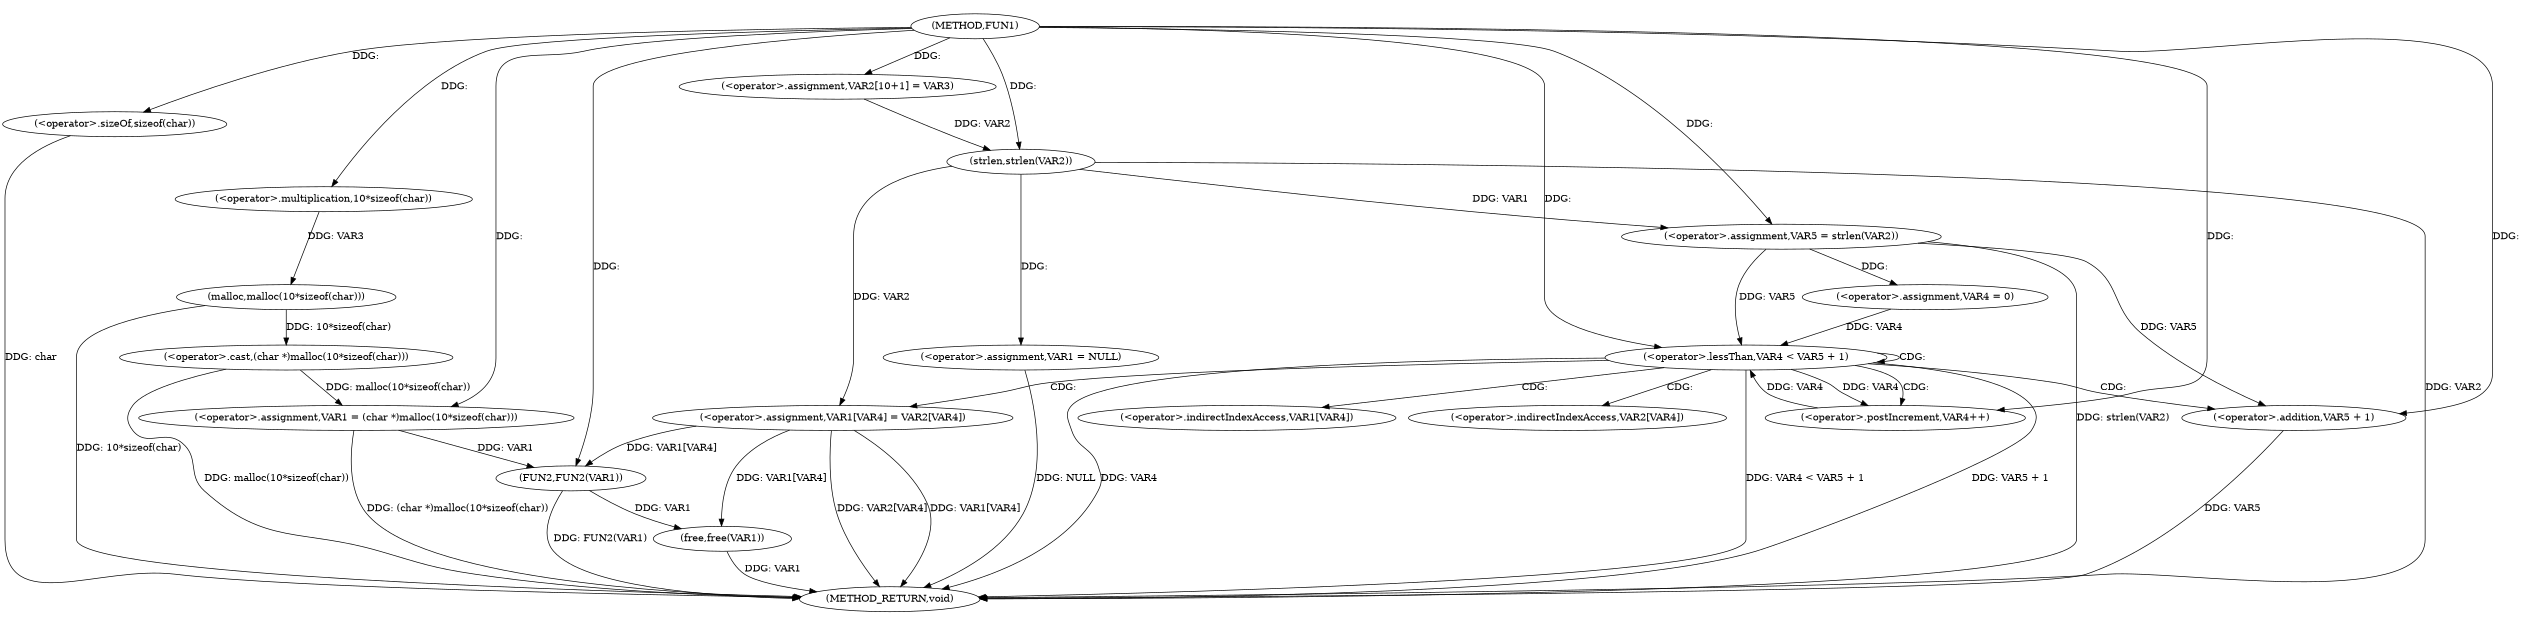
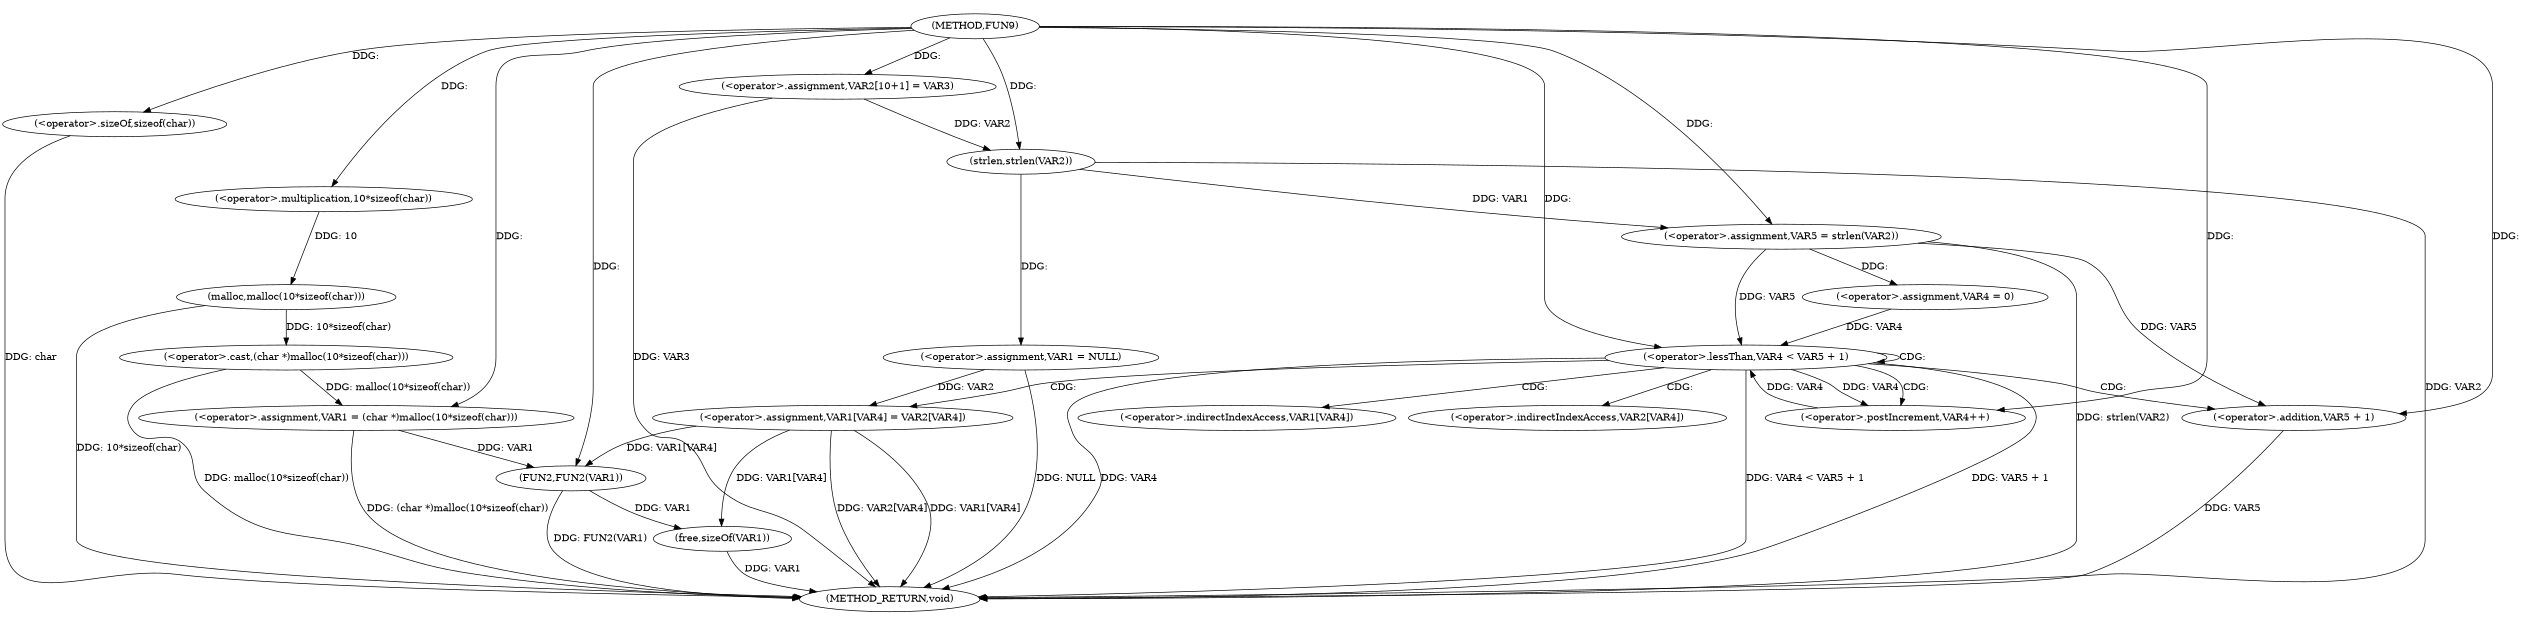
(975, 26) -> (975, 26)
(336, 237) -> (336, 237)
(854, 253) -> (931, 387)
none -> (633, 357)
(722, 539) -> (722, 539)
